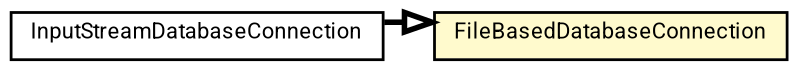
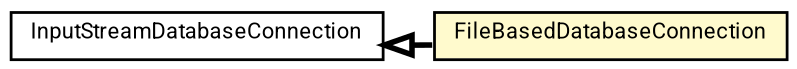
(394, 22) -> (422, 45)
